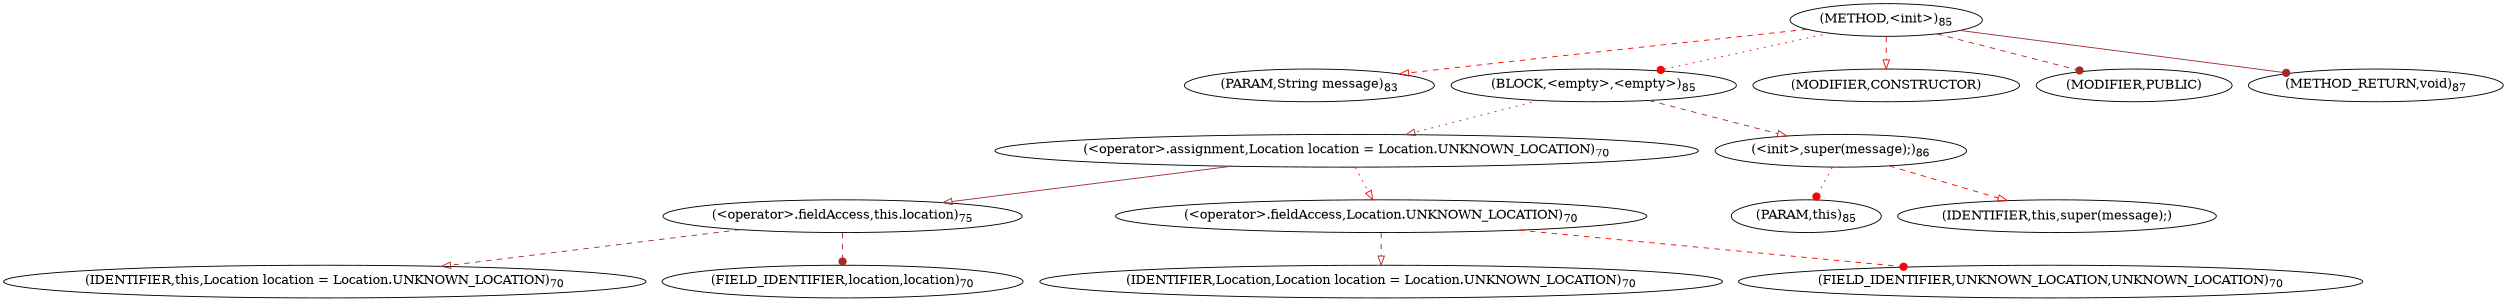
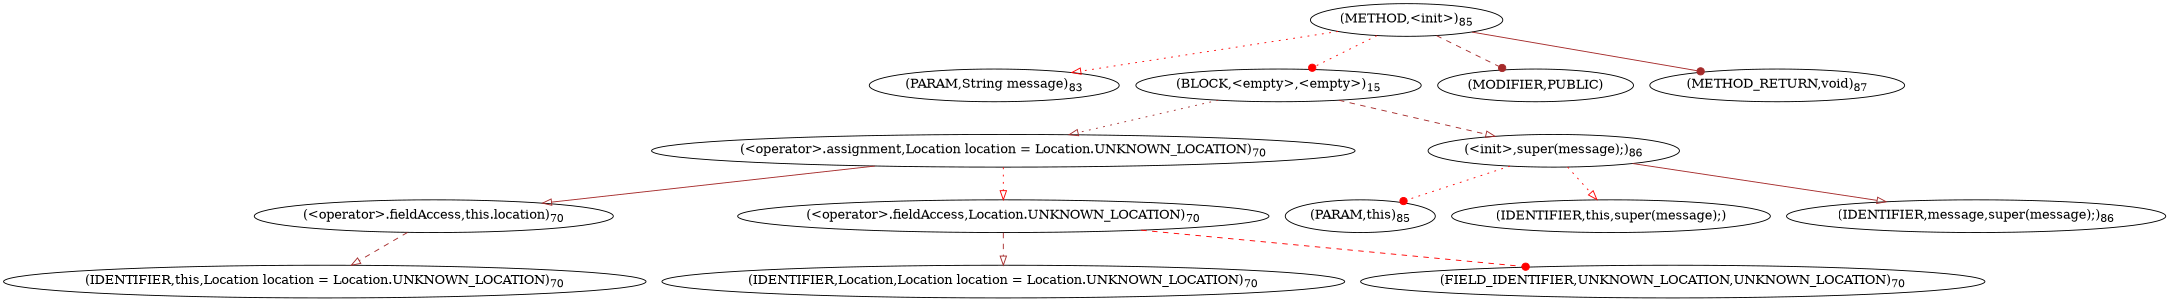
(1608, 51) -> (1209, 51)
(1689, 84) -> (1374, 84)
(1886, 85) -> none
(1944, 182) -> (1579, 180)
(966, 215) -> (557, 215)
none -> (1976, 216)
(843, 282) -> none
